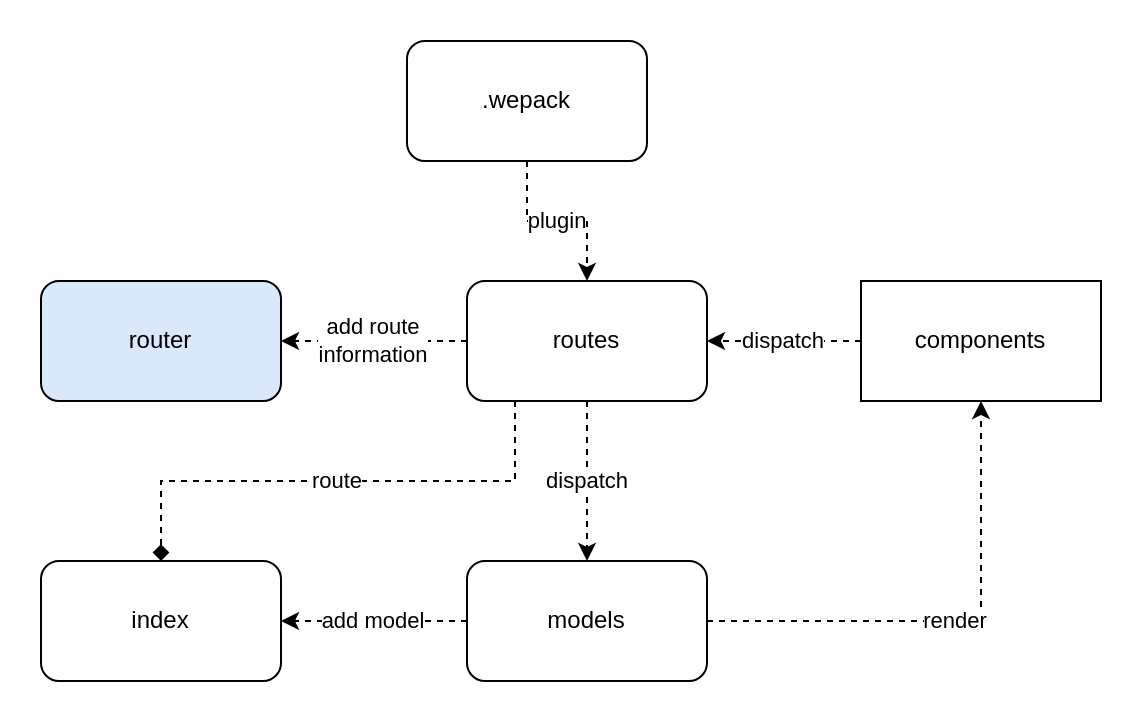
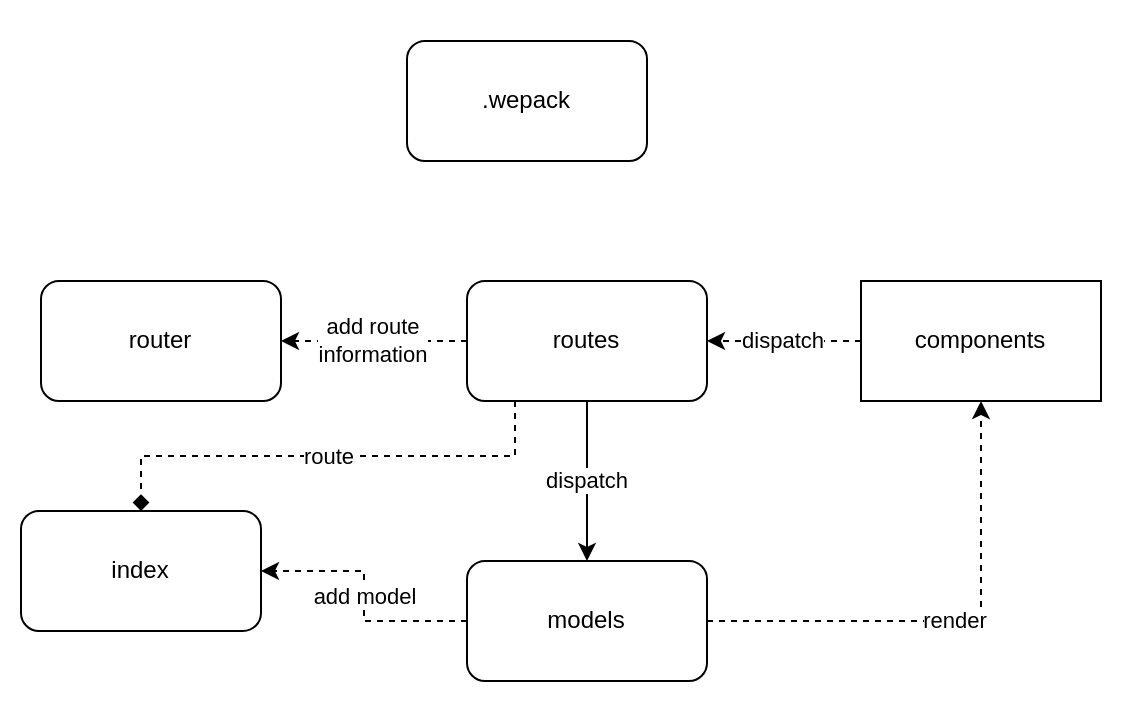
(549, 221) -> none
(161, 341) -> (161, 341)
(587, 437) -> (587, 437)
(161, 621) -> (141, 571)
